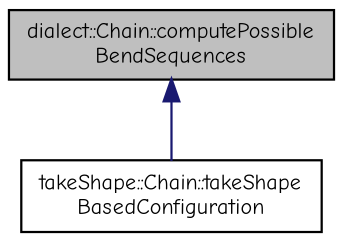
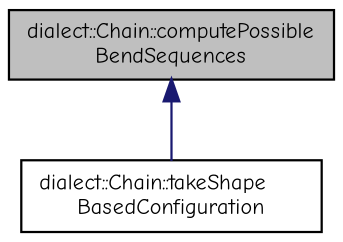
(171, 196) -> (171, 196)
